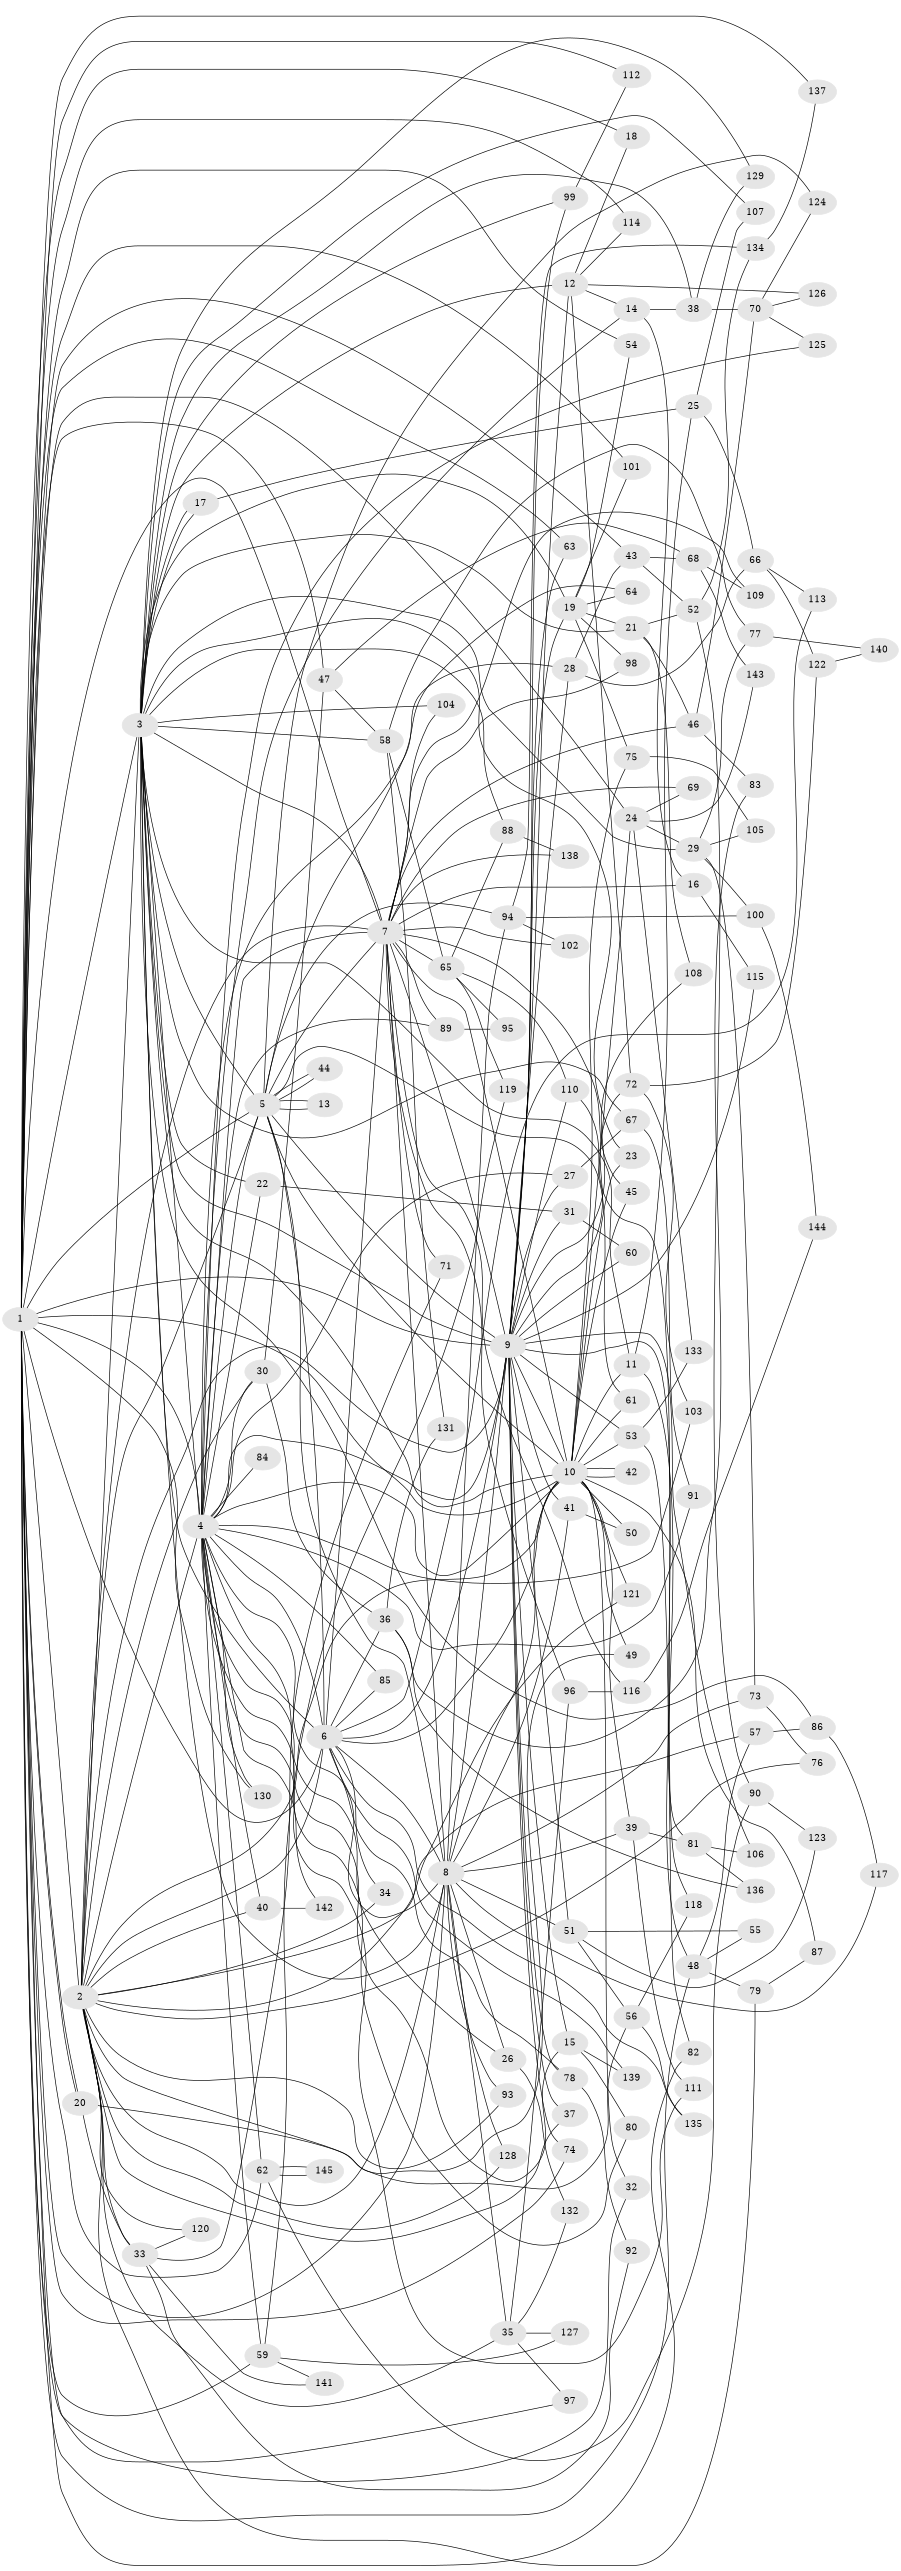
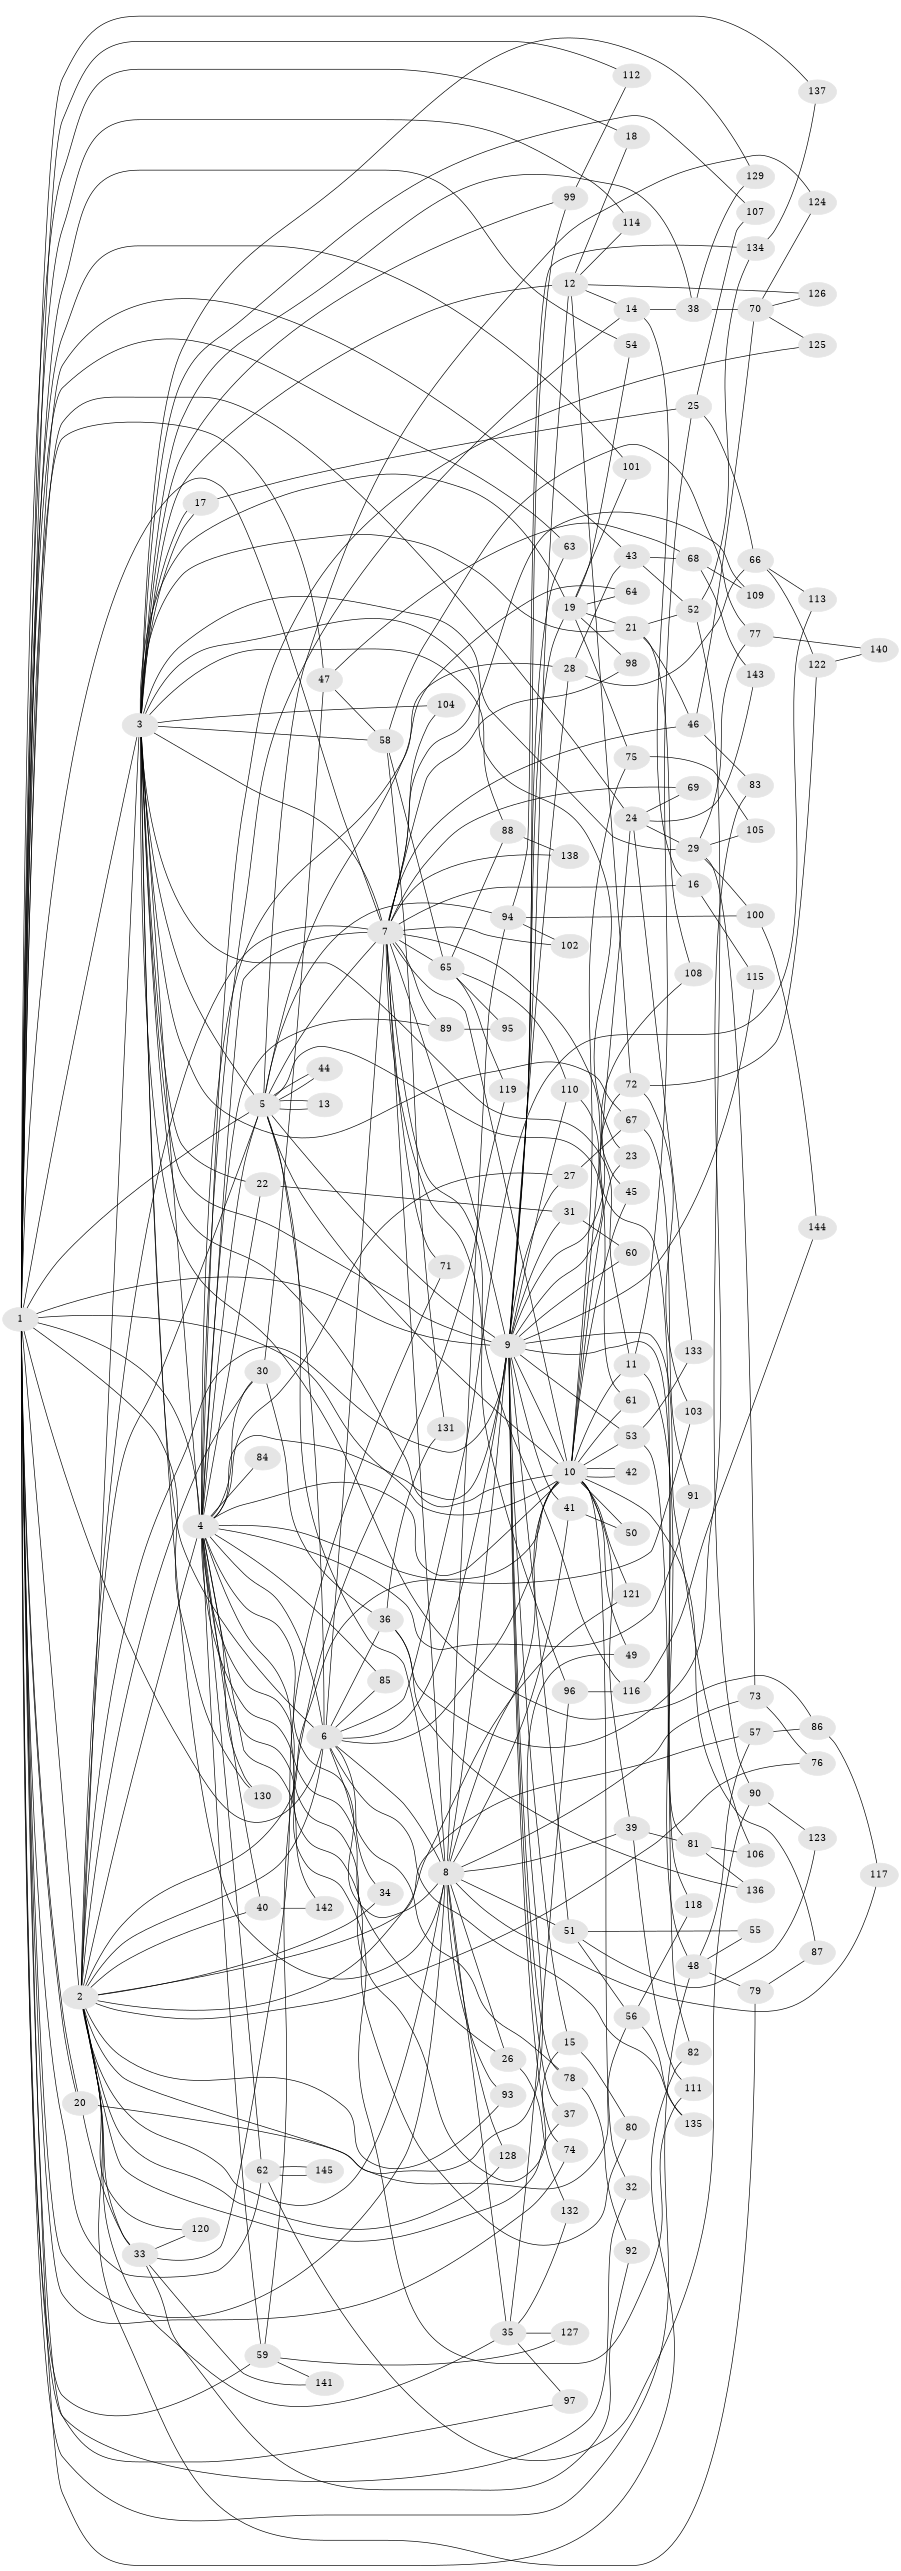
(632, 2078) -> none
